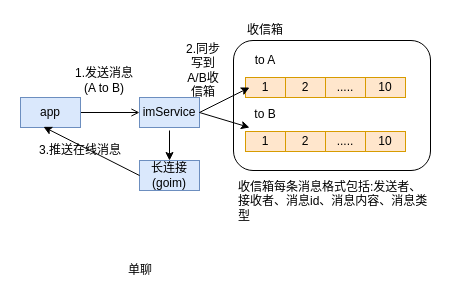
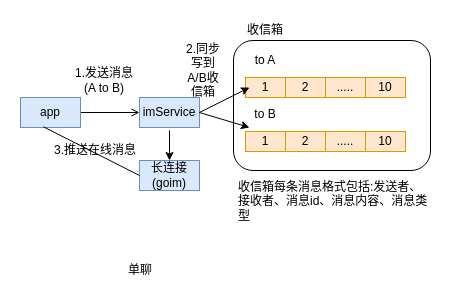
(50, 130) -> (47, 129)
(81, 151) -> (96, 151)
